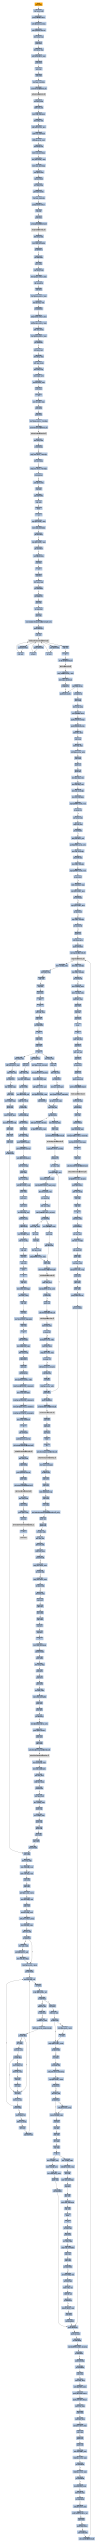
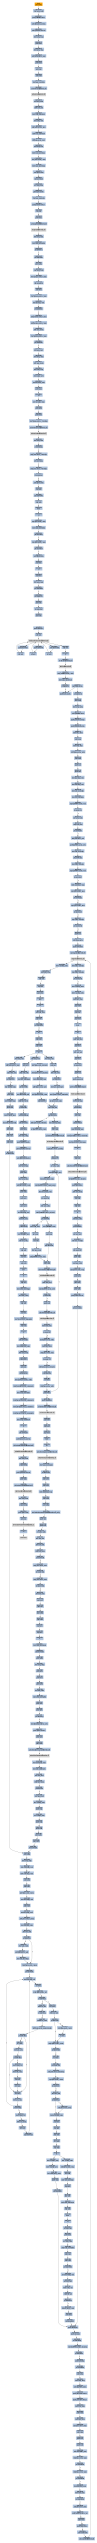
(39, 622) -> none
